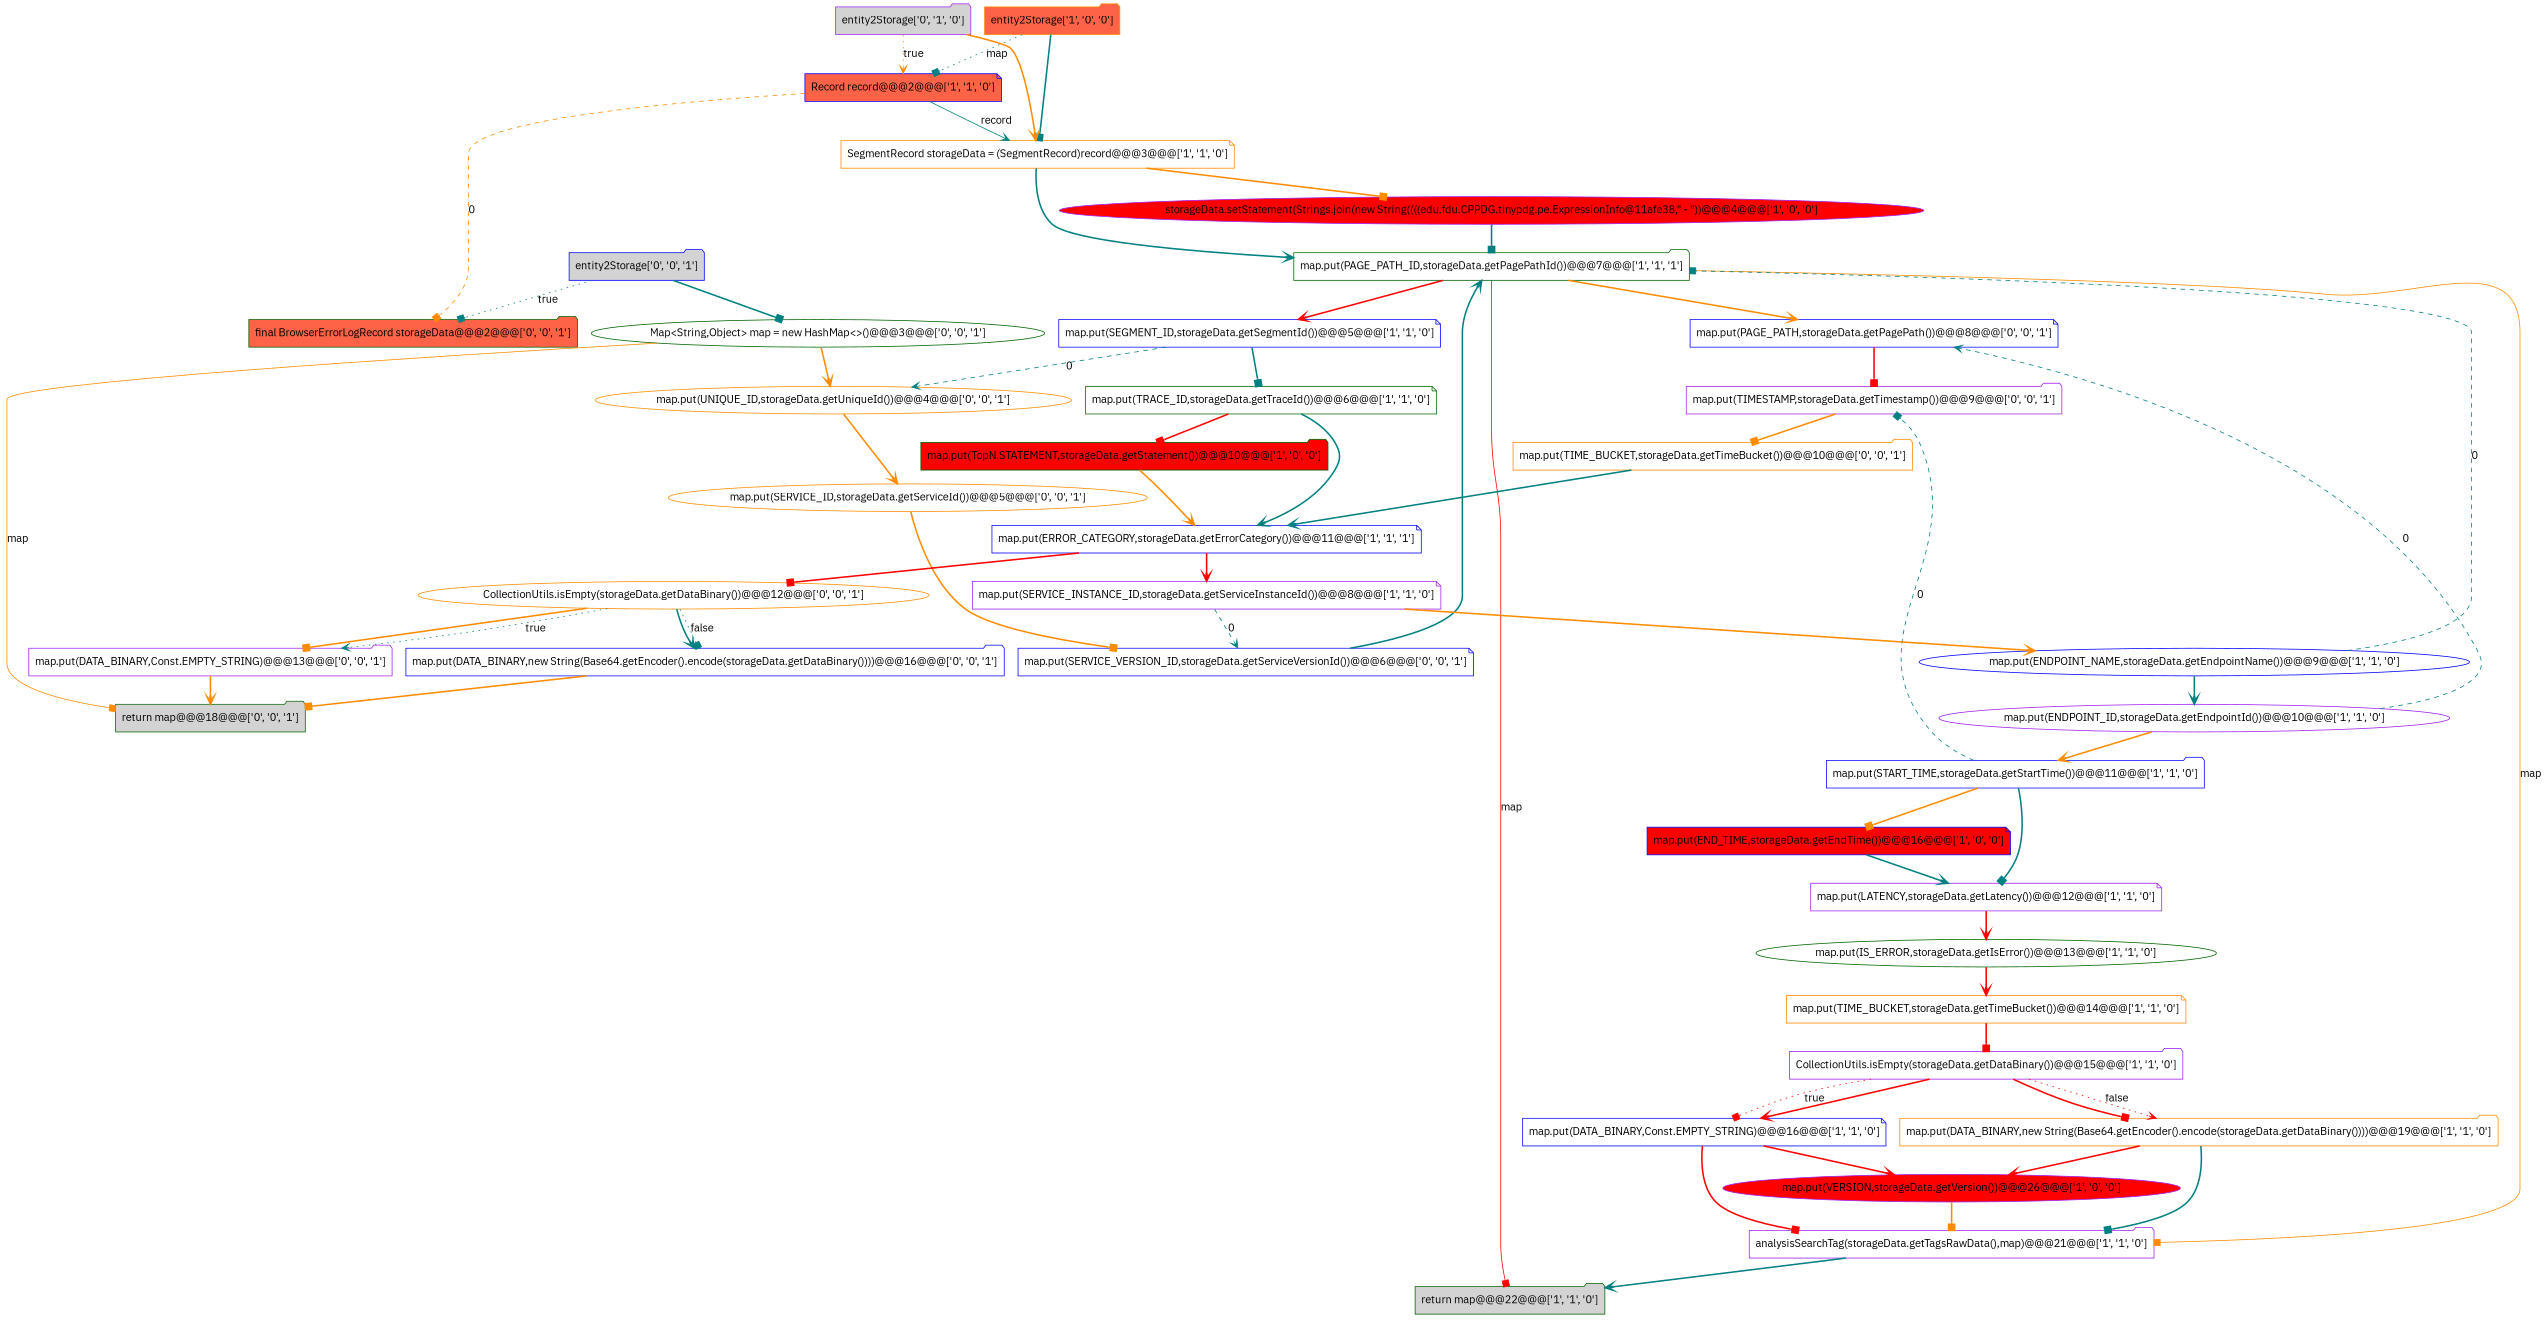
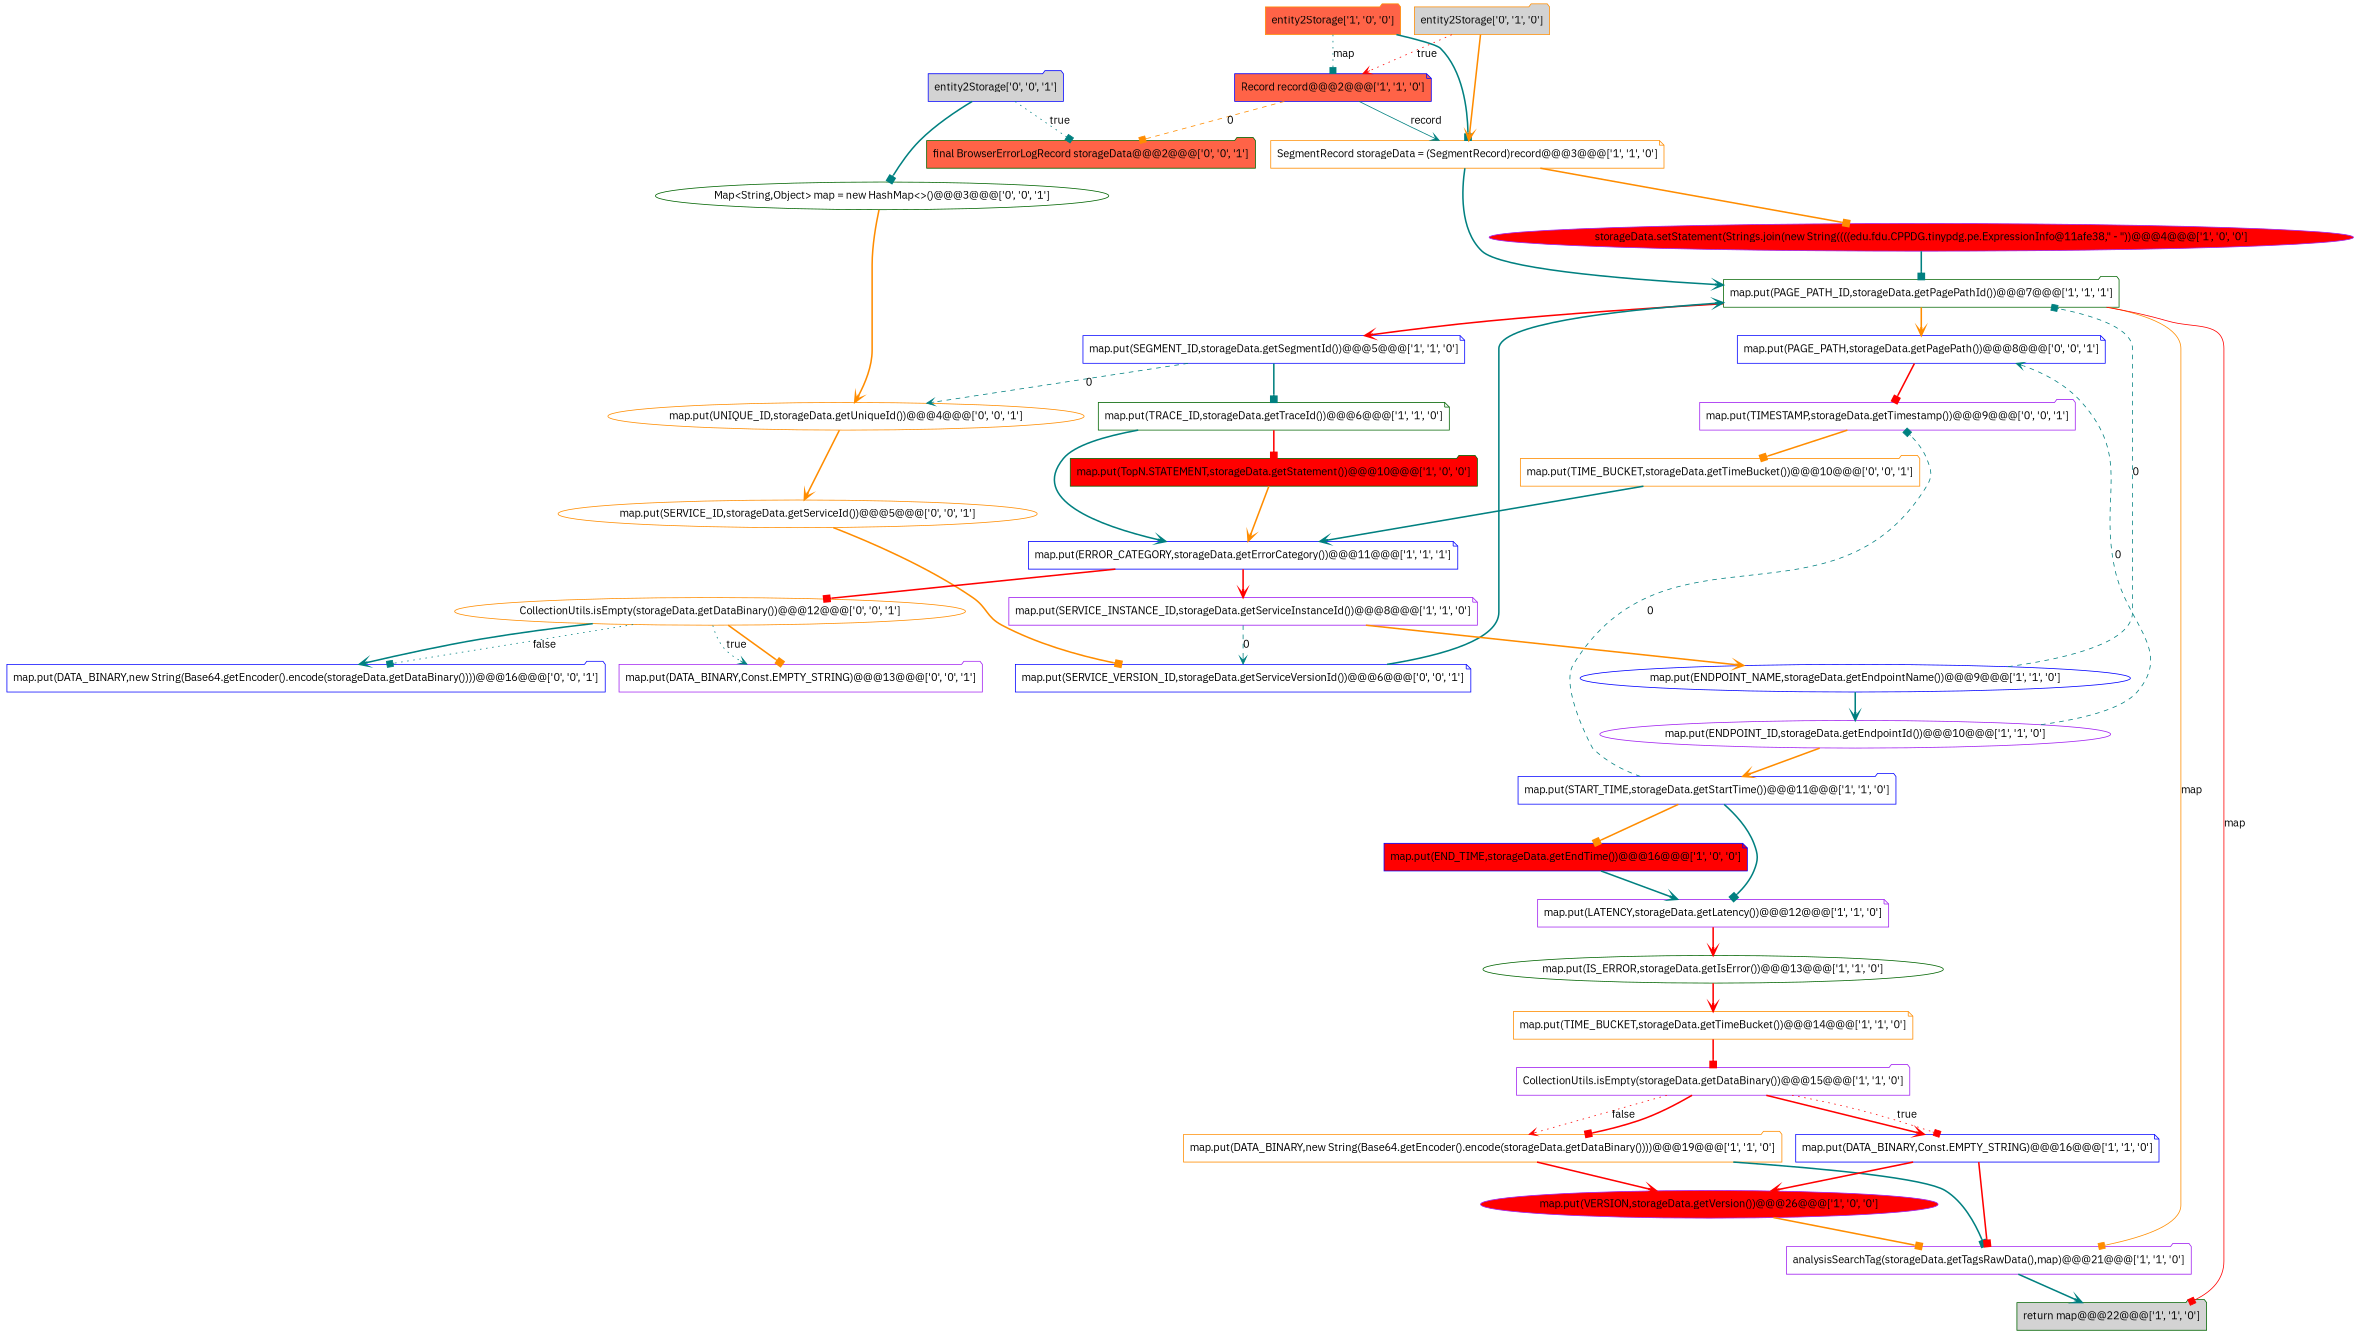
(903, 21) -> (1482, 21)
(903, 50) -> (1411, 53)
(210, 718) -> none
